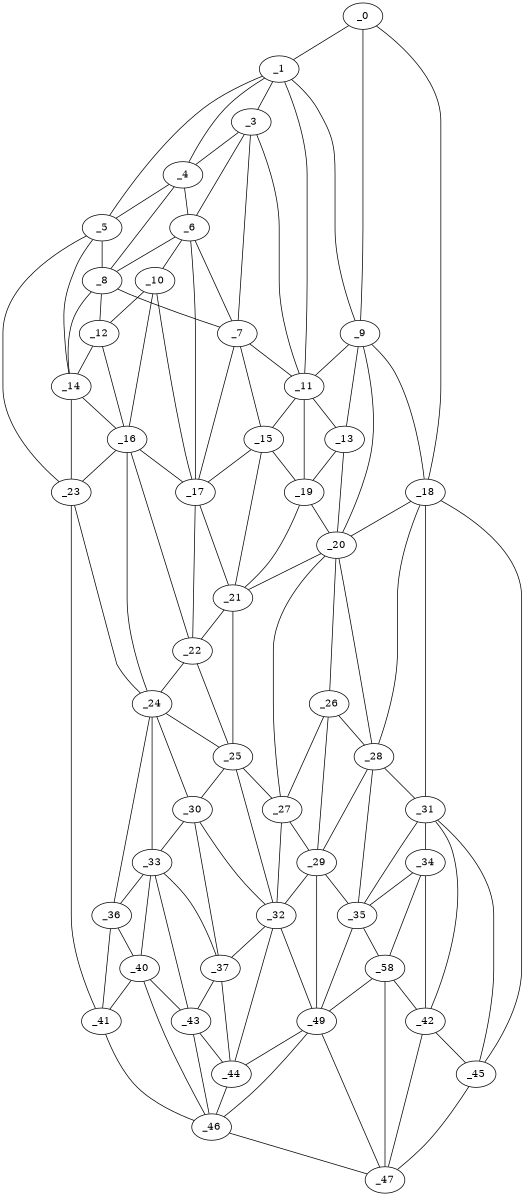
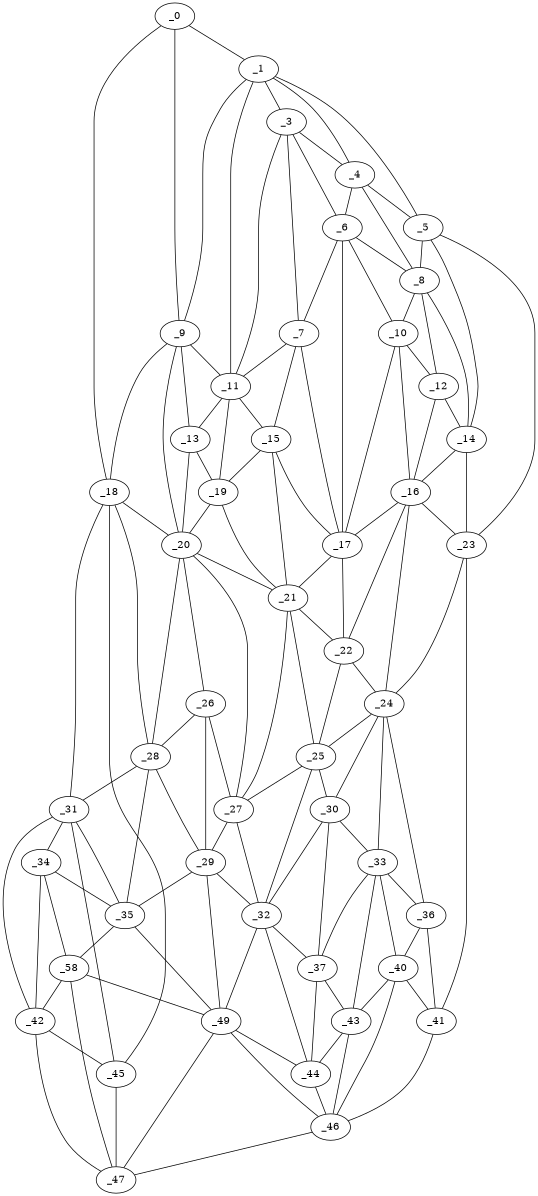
(168, 309) -> (409, 307)
none -> (275, 707)
